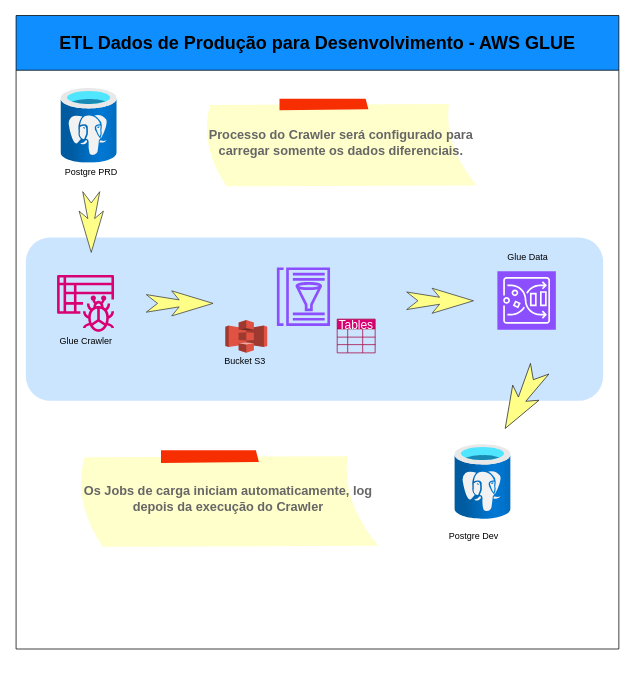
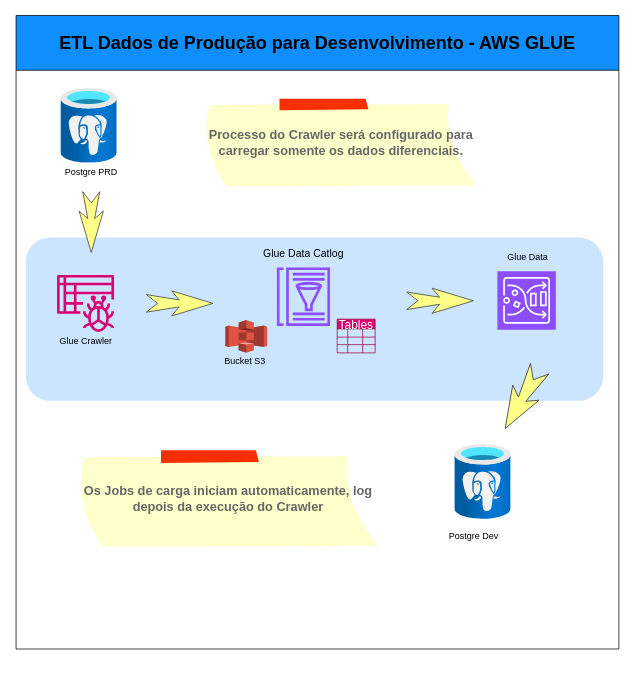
none -> (304, 254)
